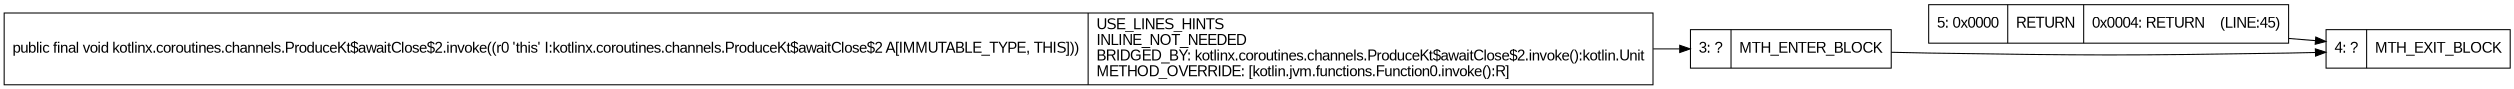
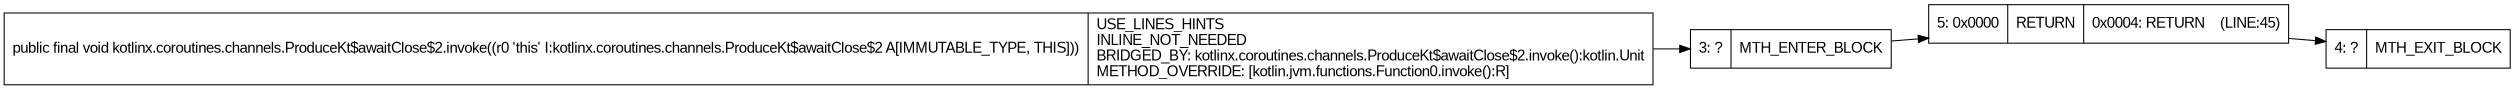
(2103, 55) -> (1905, 40)
